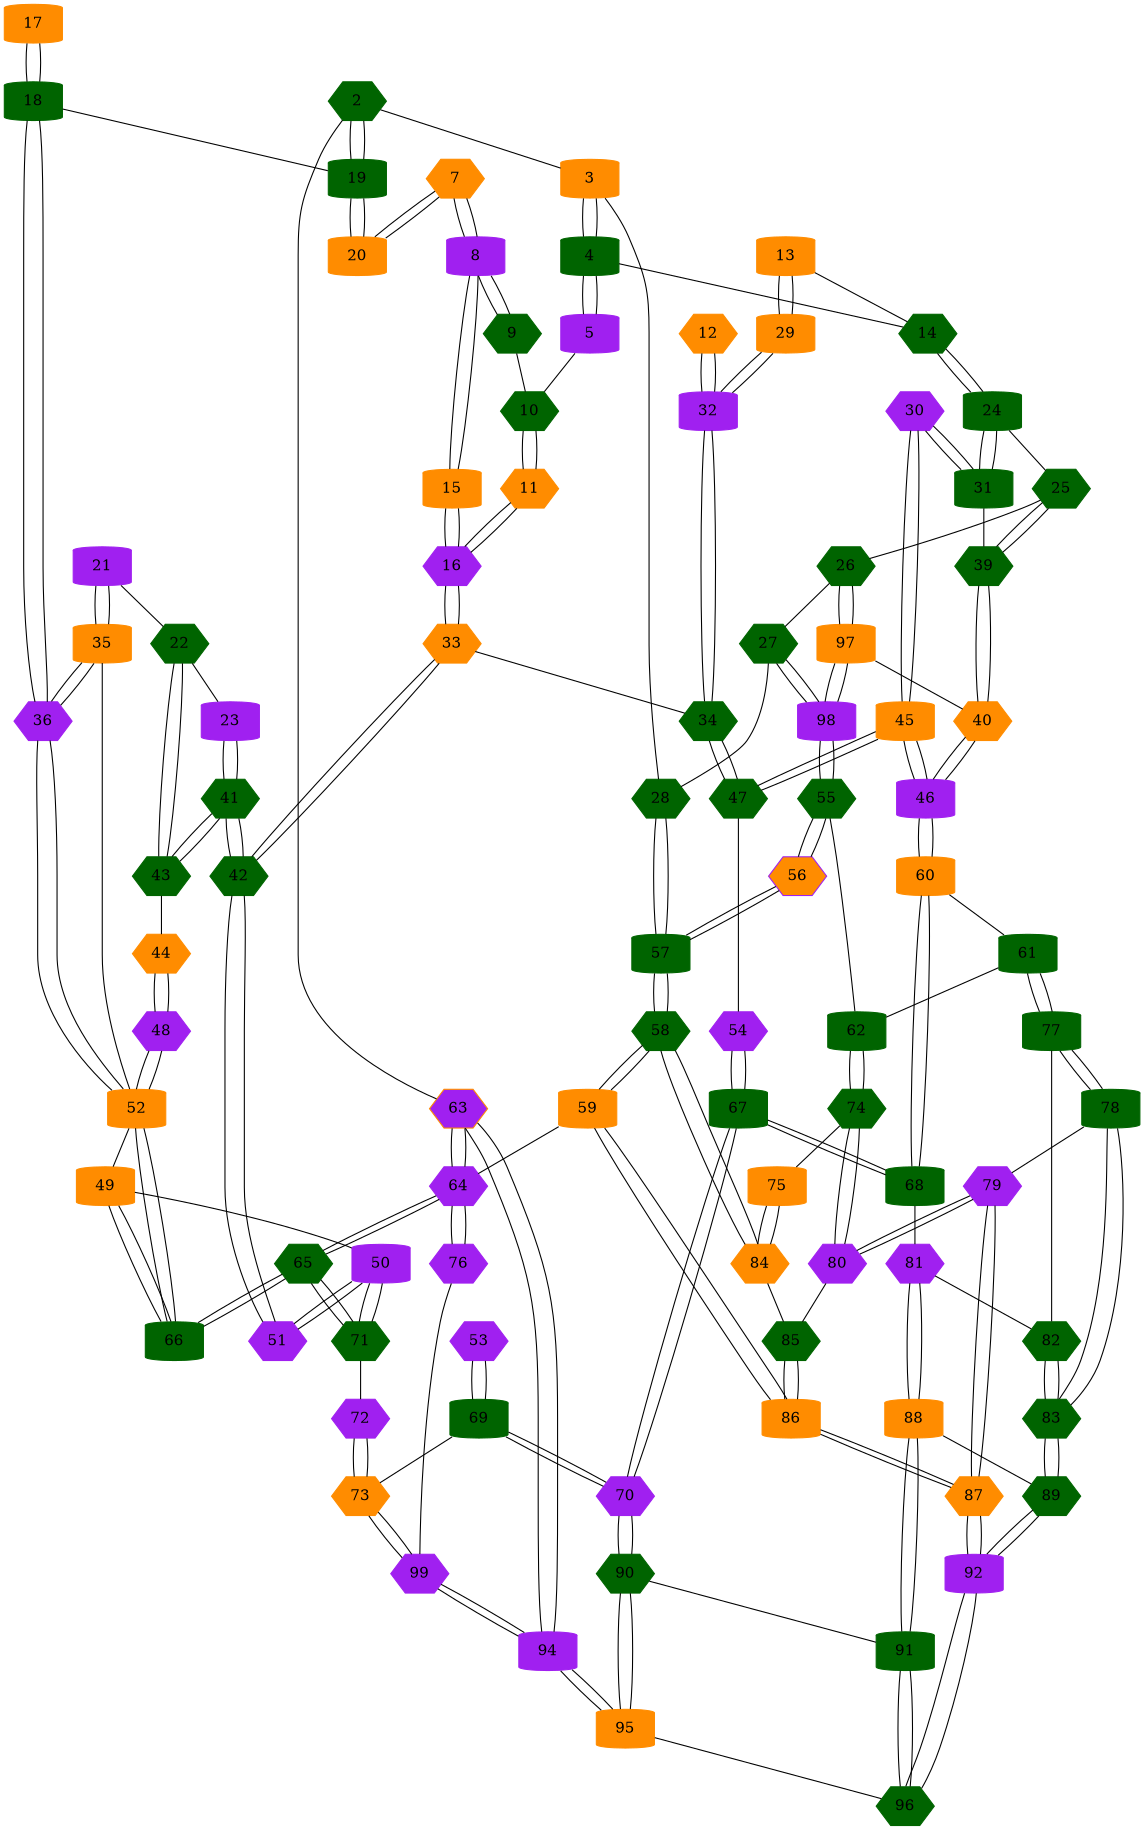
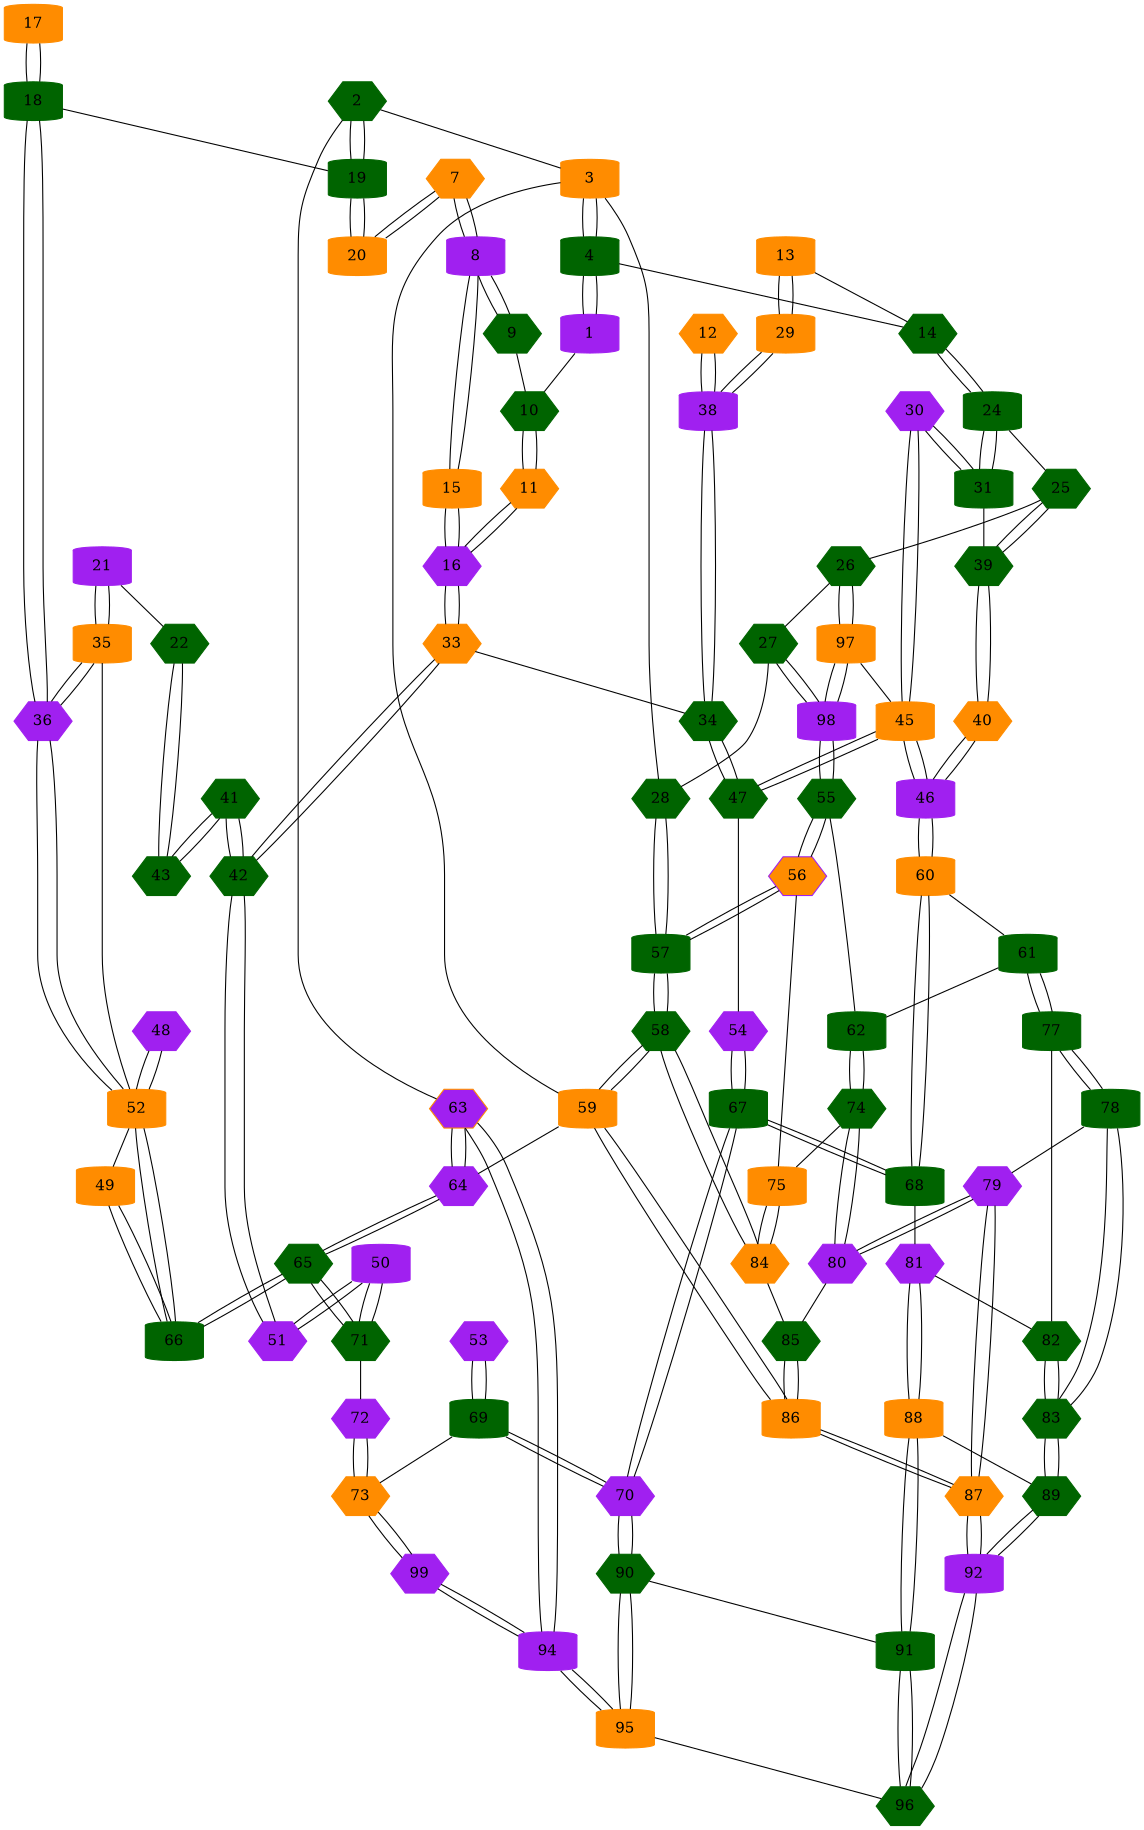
(590, 334) -> (590, 334)
(708, 411) -> (708, 411)
none -> (393, 619)
(919, 685) -> (876, 683)
(230, 721) -> none
(161, 954) -> none
none -> (787, 1031)
(239, 1214) -> none
(459, 1264) -> none
